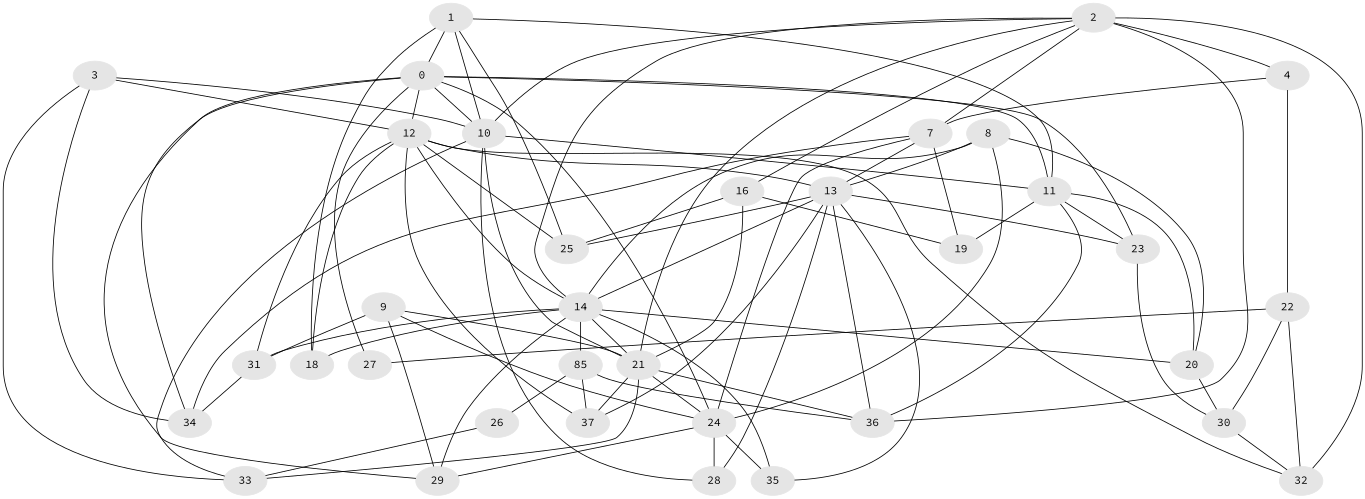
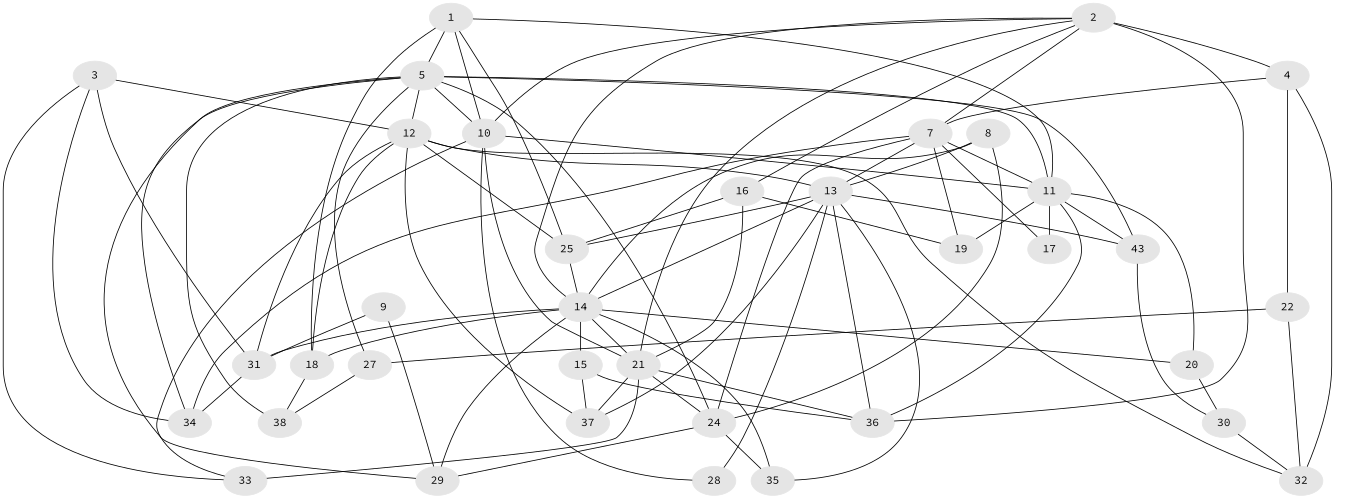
(422, 76) -> (422, 76)
(301, 96) -> (157, 228)
(1362, 158) -> (1332, 276)
none -> (990, 162)
(1156, 205) -> none
(474, 224) -> (574, 278)
none -> (1049, 249)
(1138, 249) -> (1138, 249)
(514, 330) -> none
(581, 365) -> (581, 365)
(1259, 366) -> none
(544, 377) -> none
none -> (280, 423)
(497, 423) -> none
(714, 452) -> none
